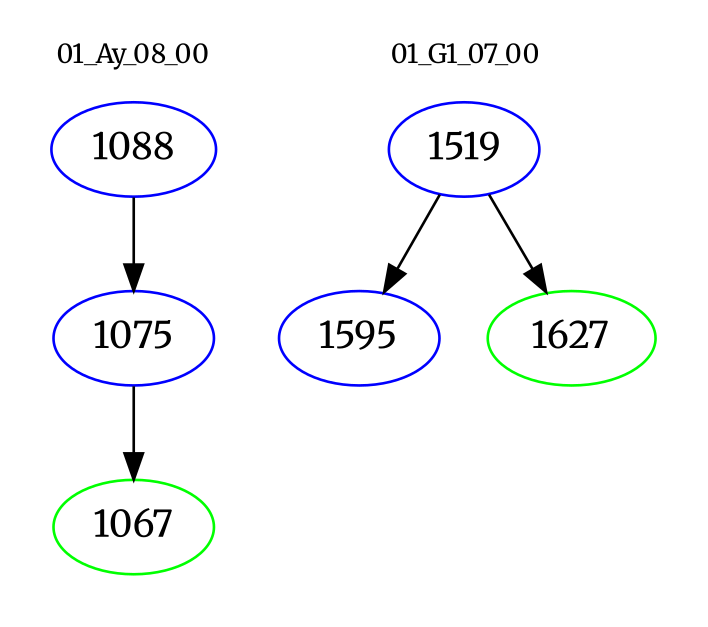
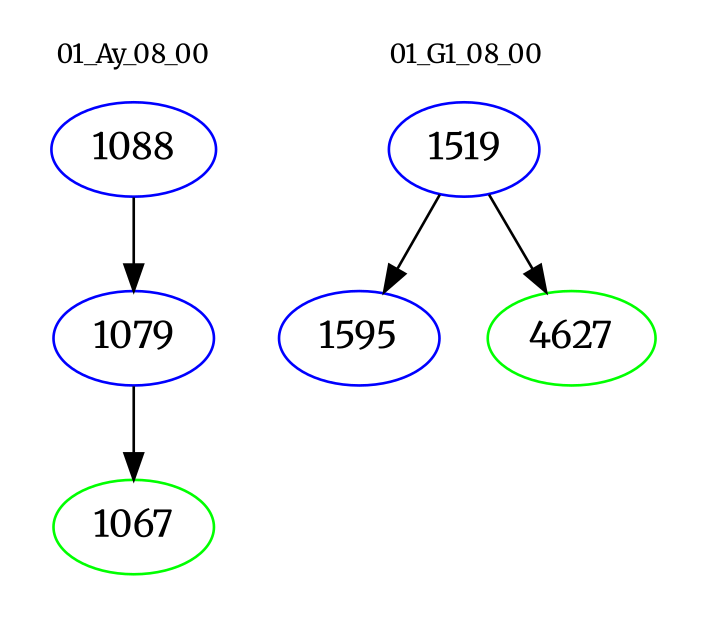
(467, 56) -> (467, 56)
(134, 338) -> (134, 338)
(572, 338) -> (572, 338)
